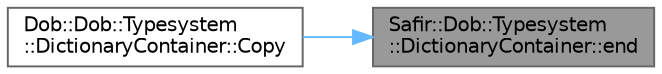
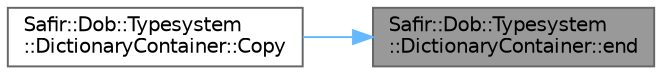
(155, 37) -> (155, 37)
